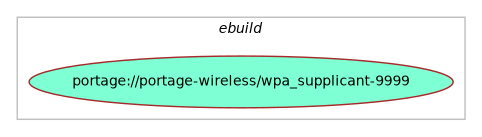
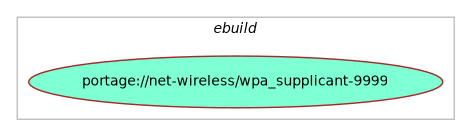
(241, 82) -> (236, 82)
